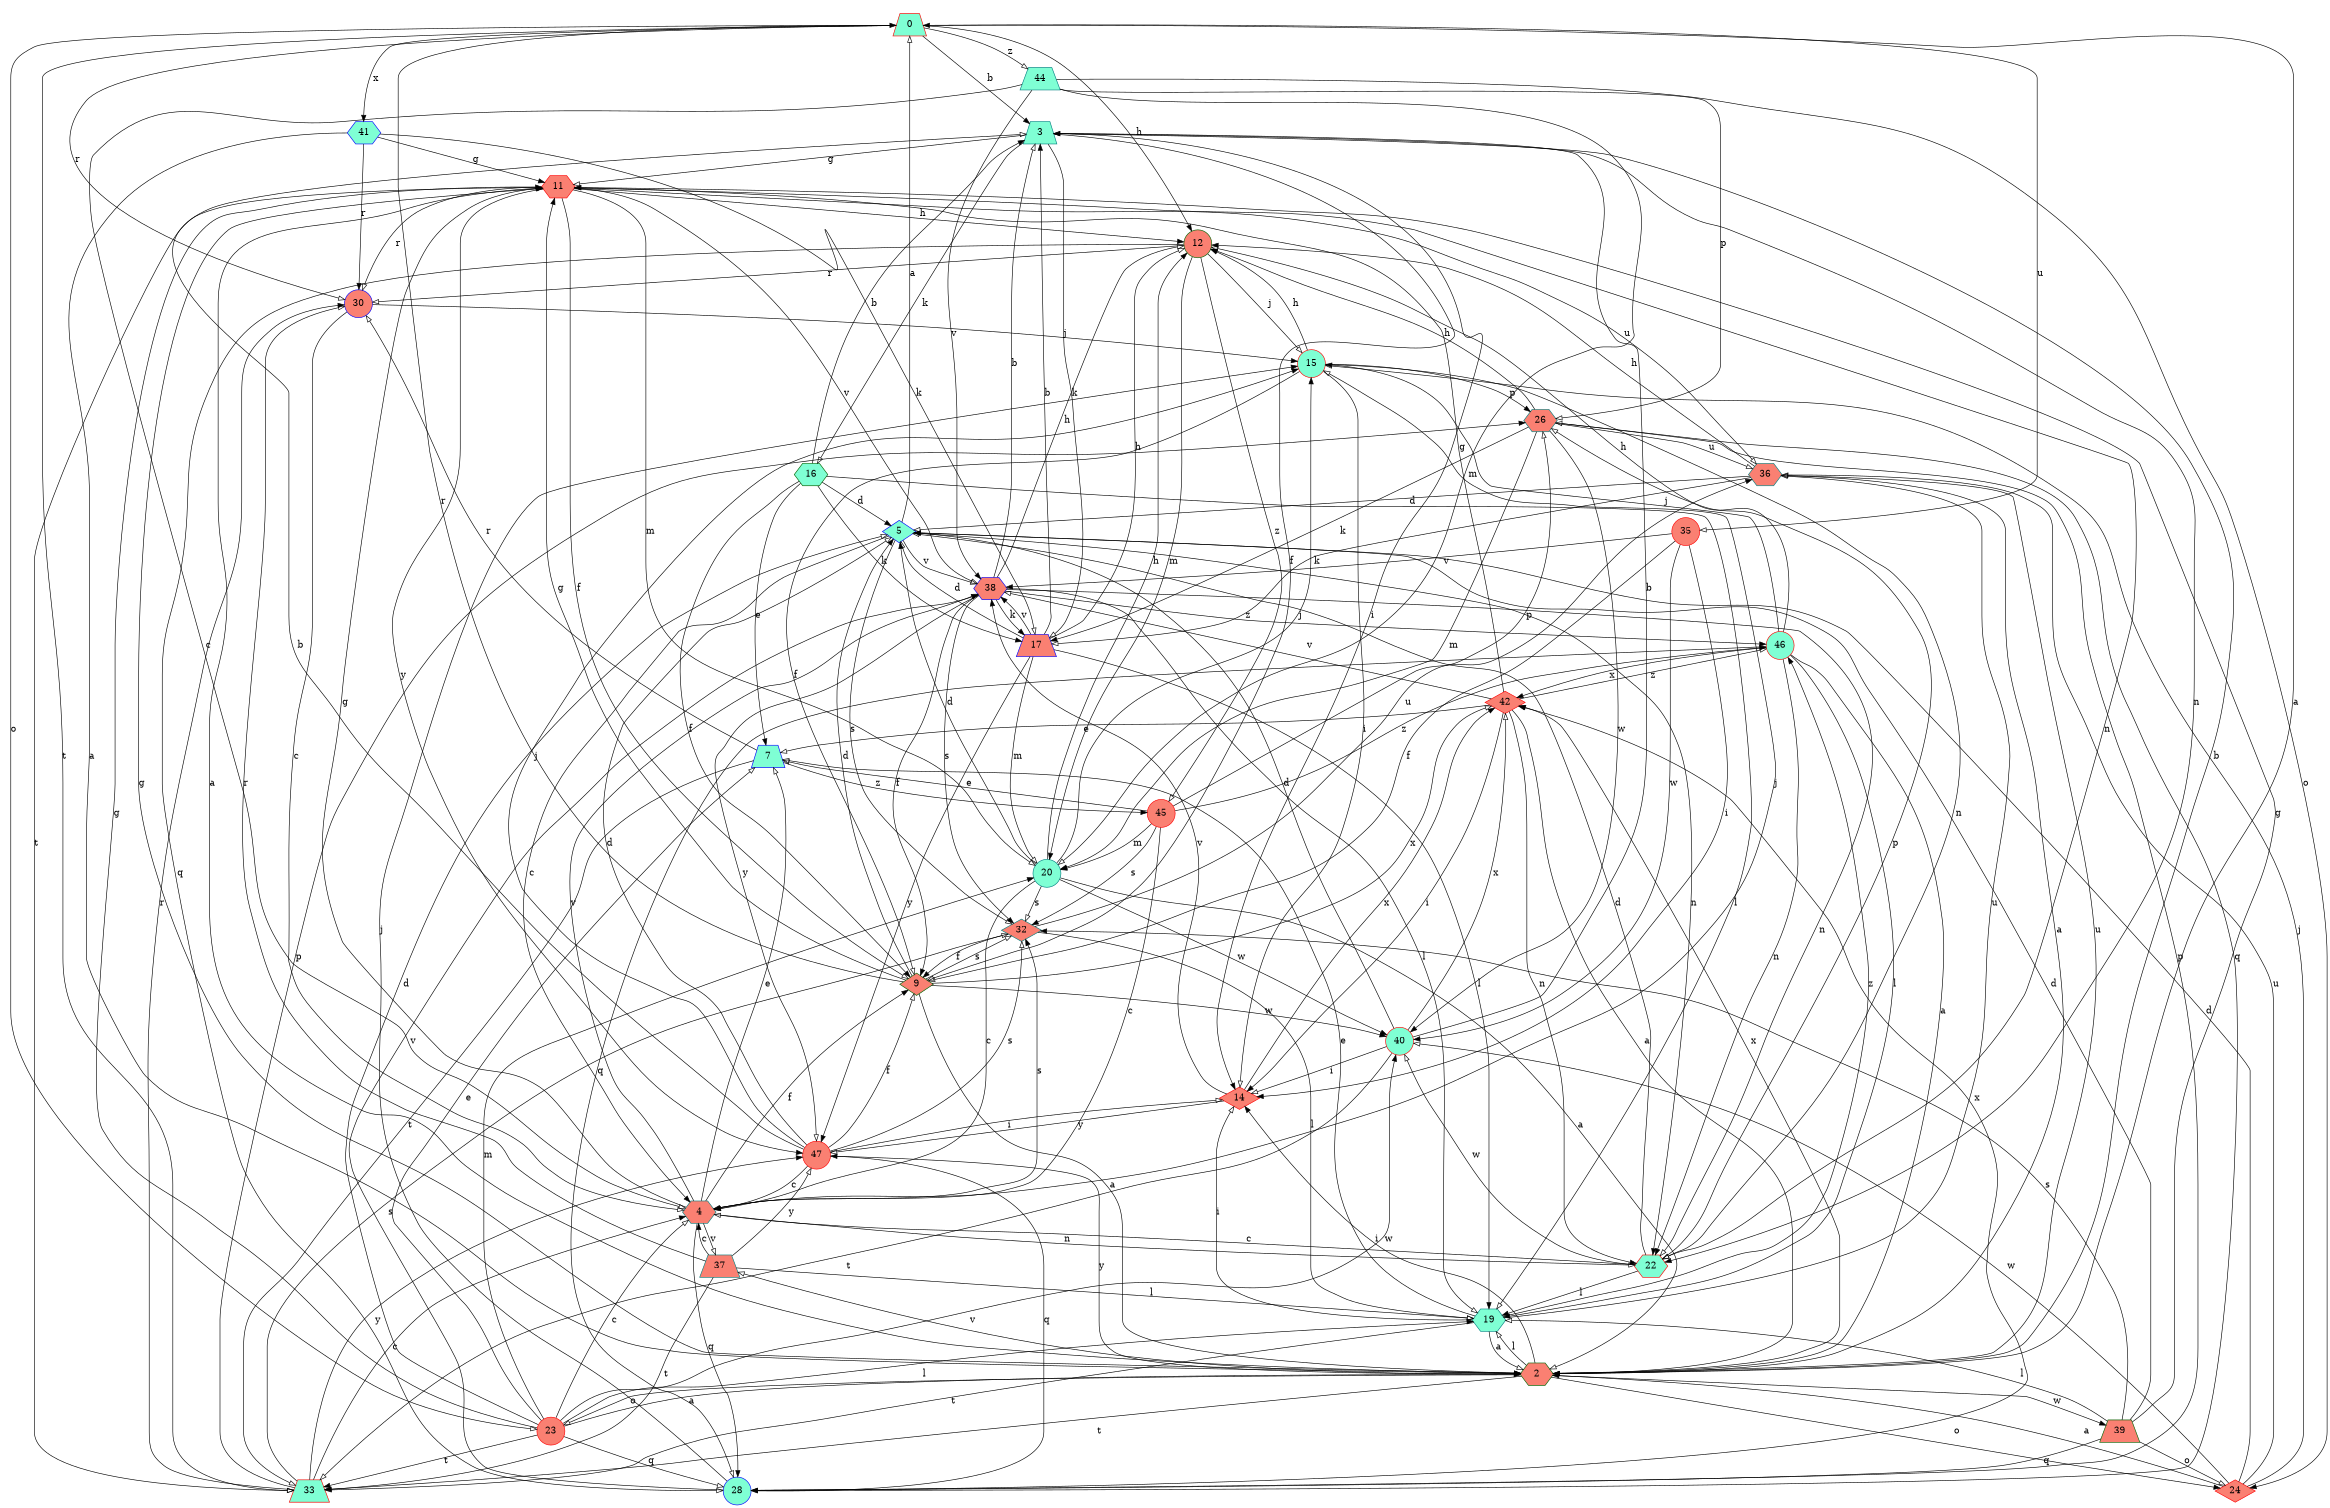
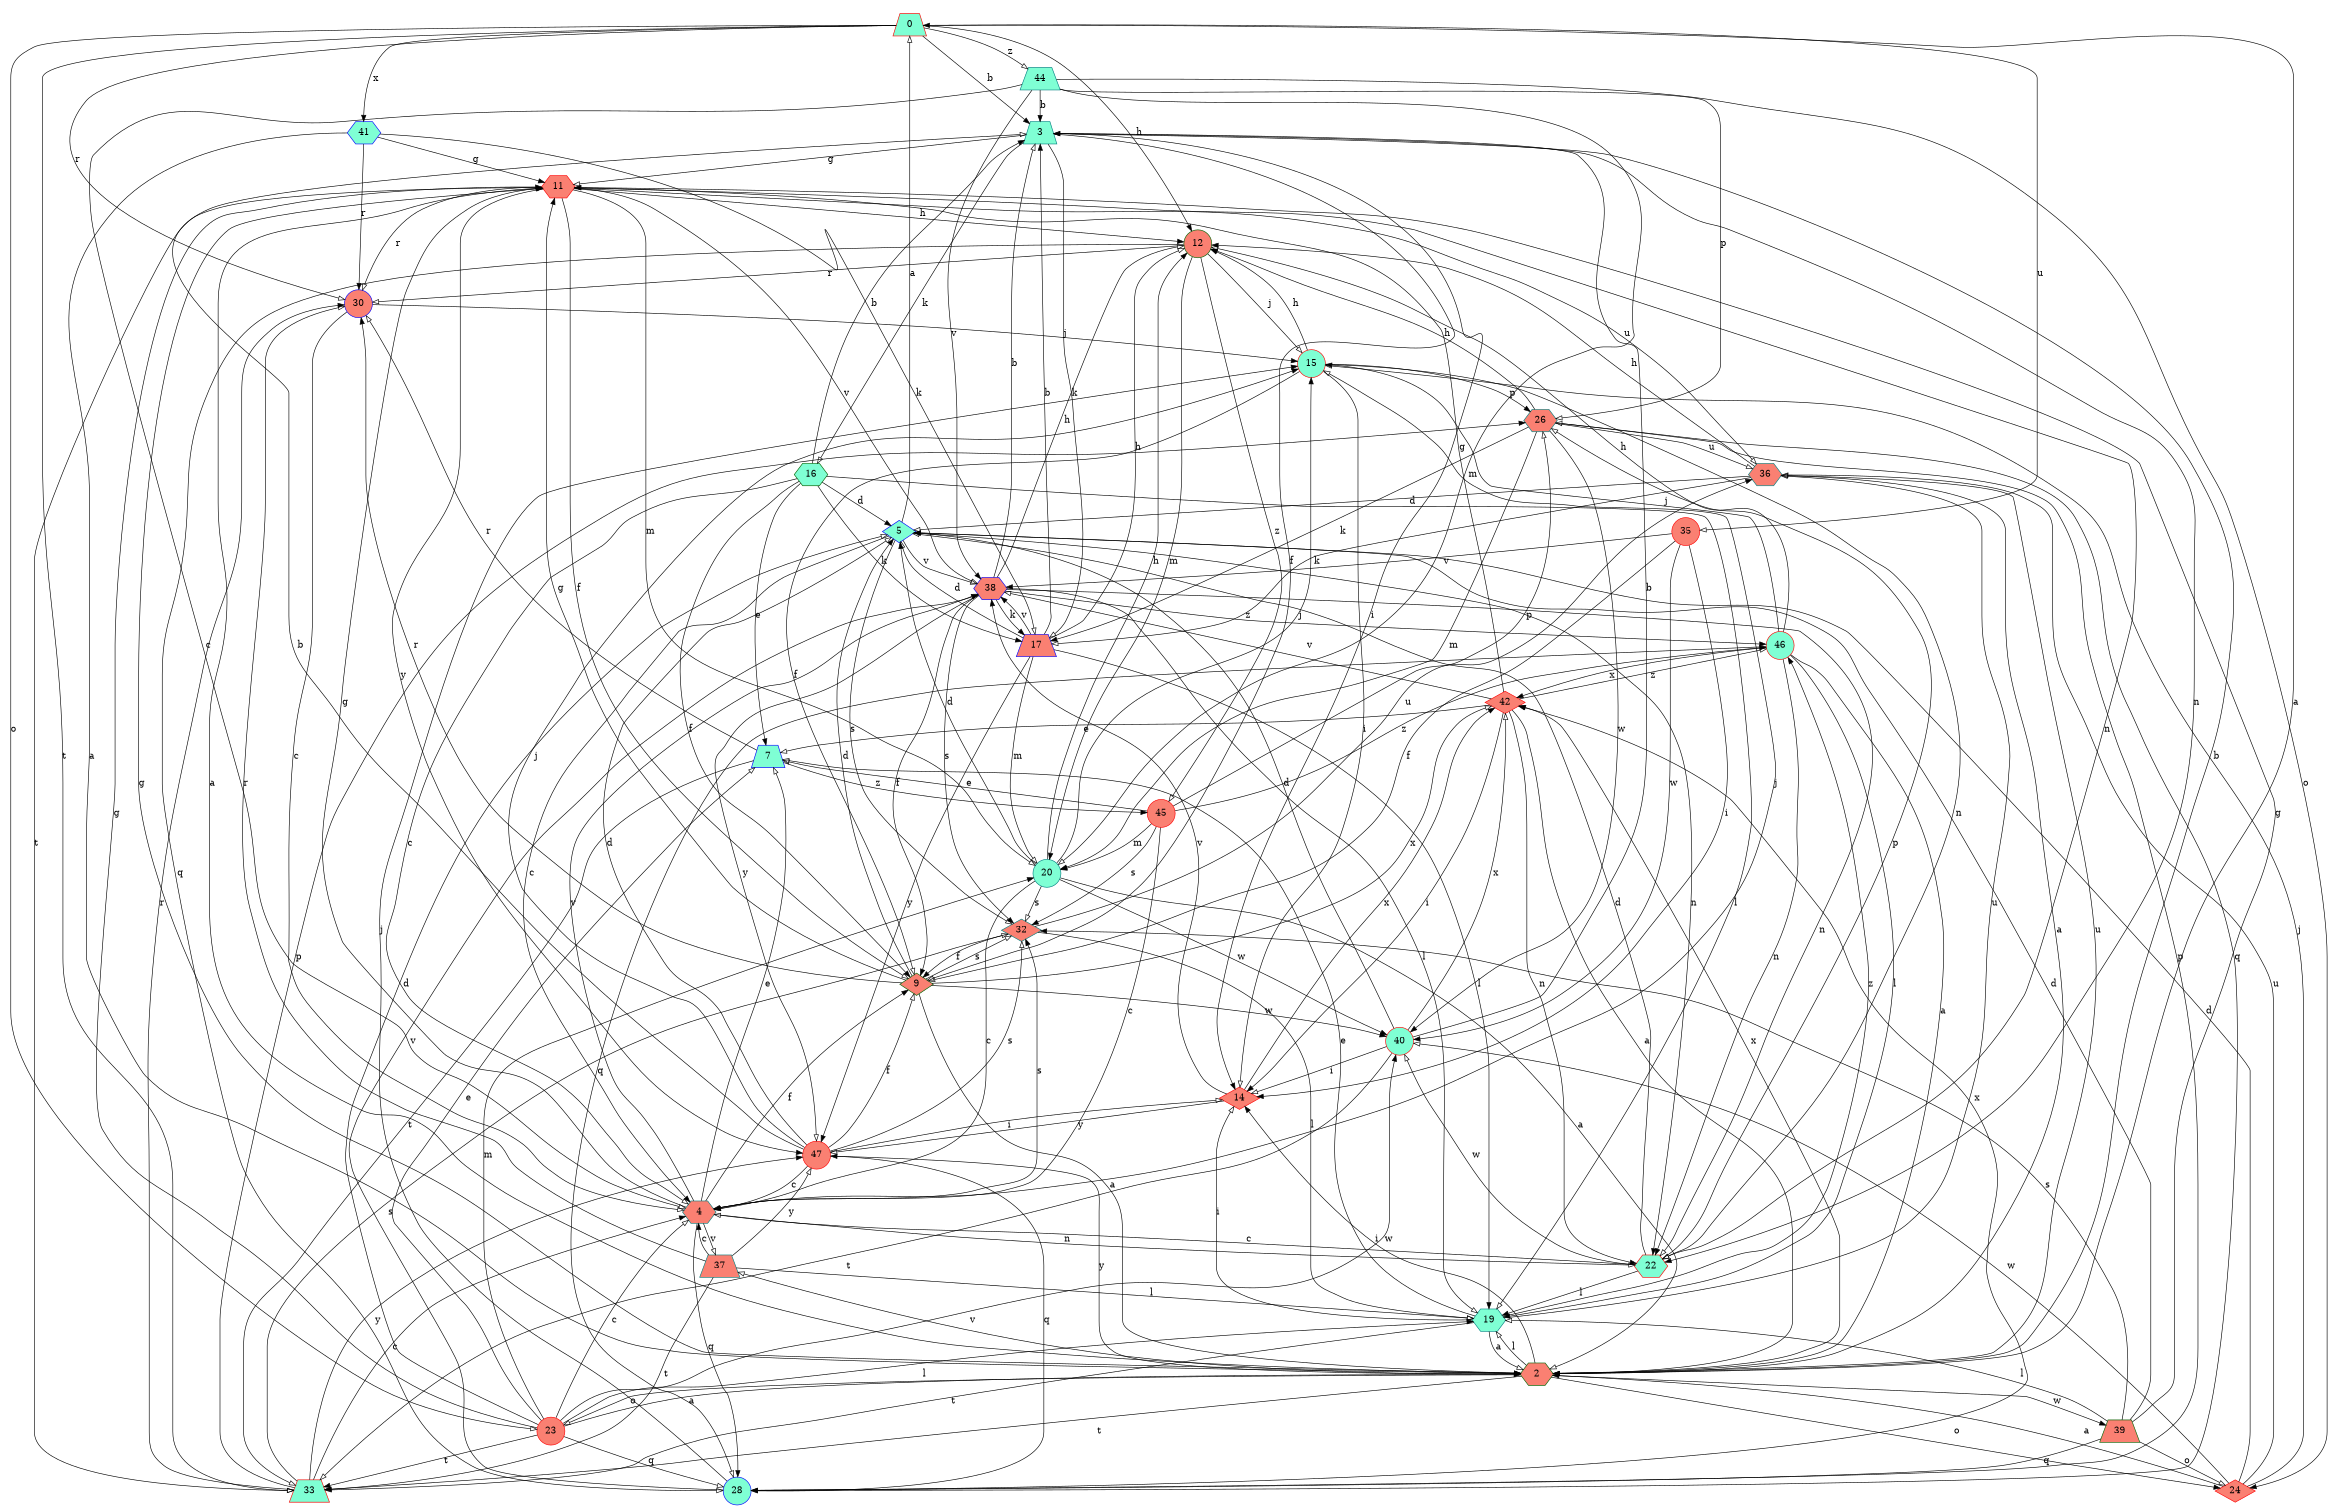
none -> (1040, 103)
(423, 400) -> (476, 787)
none -> (416, 810)
